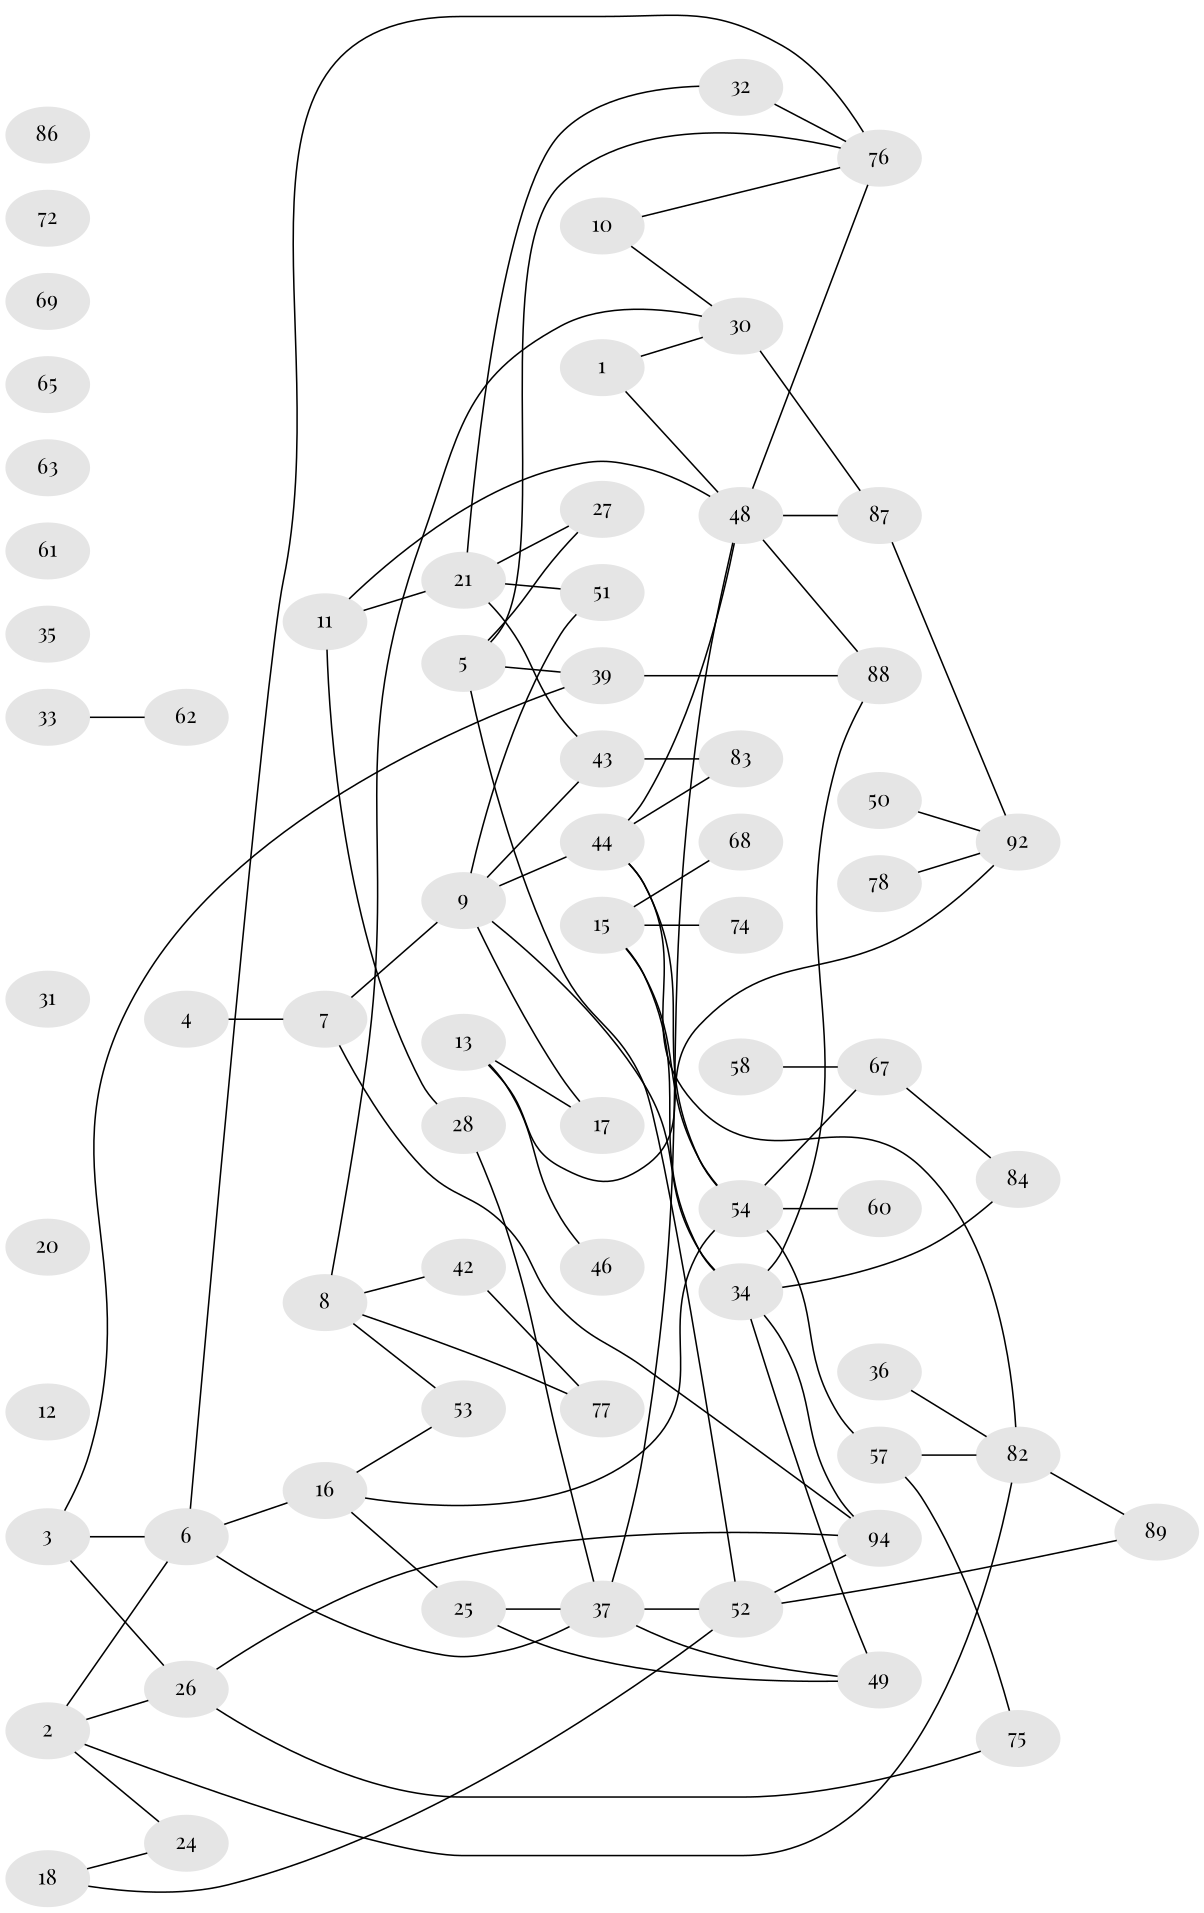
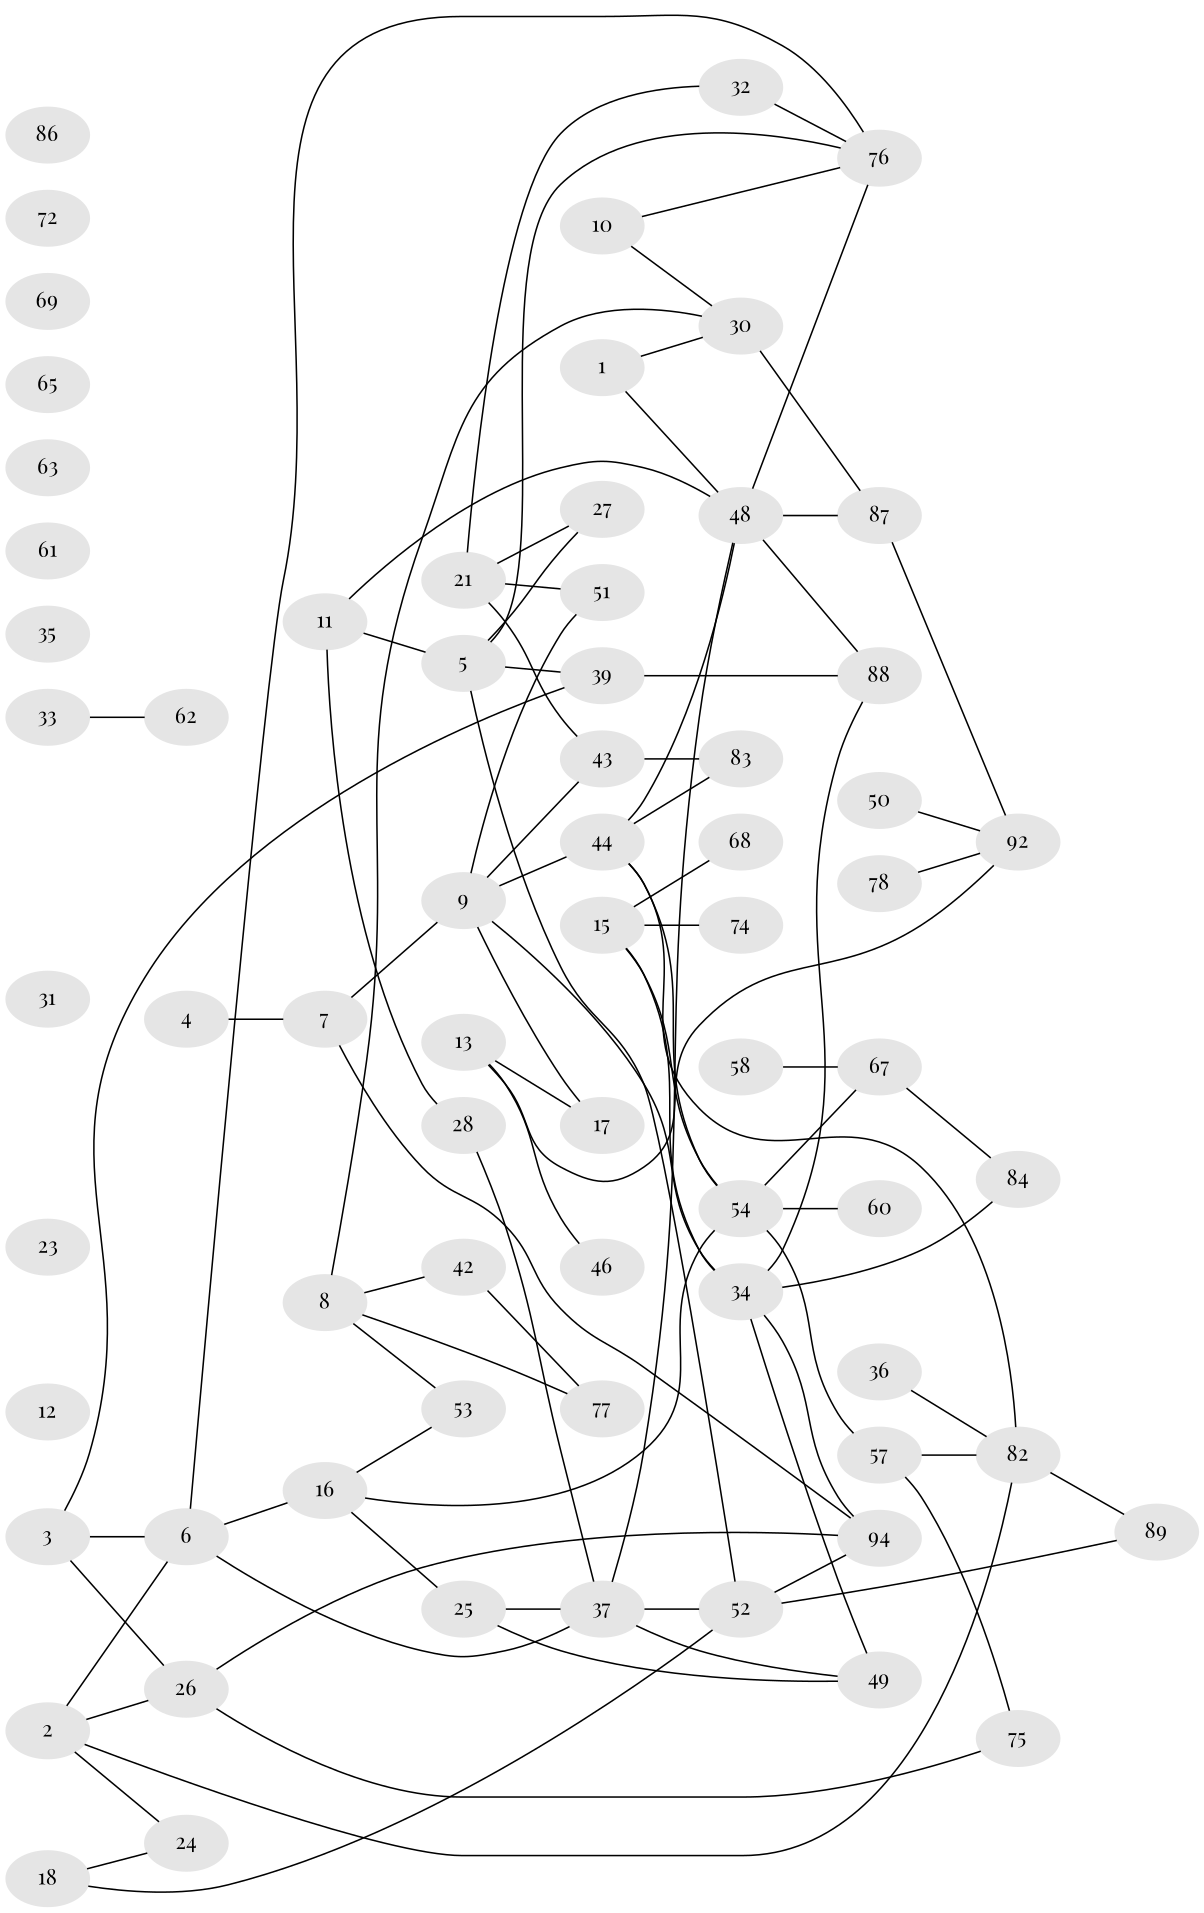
(391, 602) -> (402, 645)
(48, 1247) -> (48, 1247)
